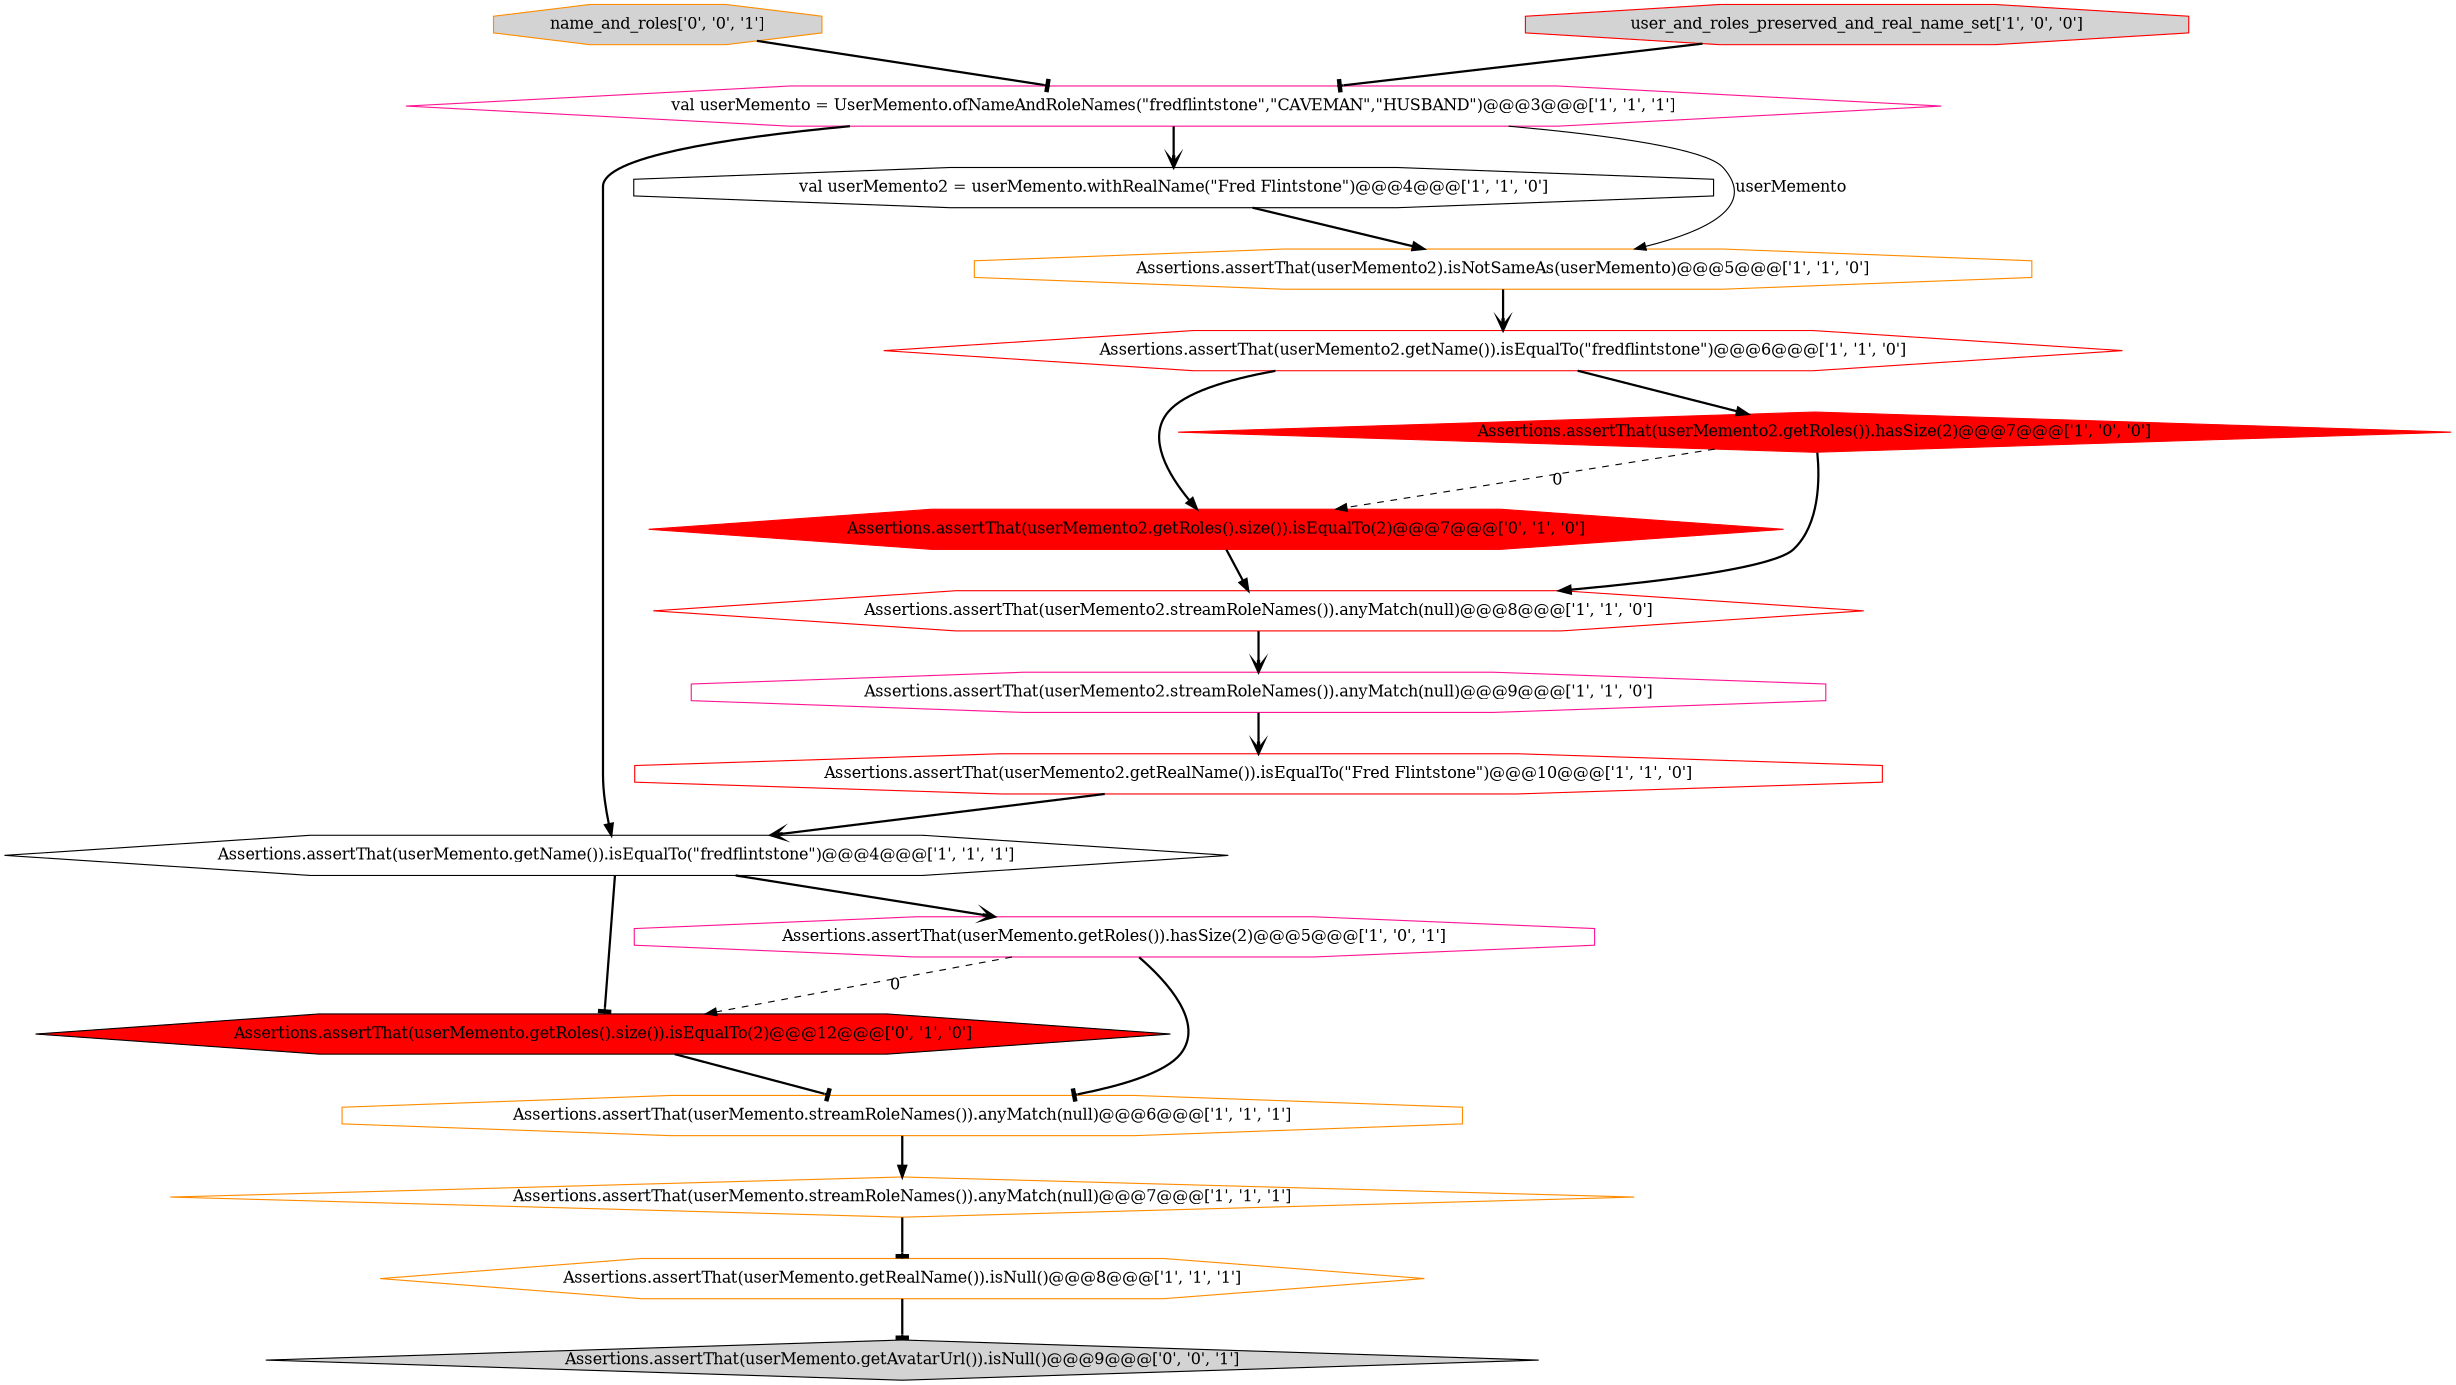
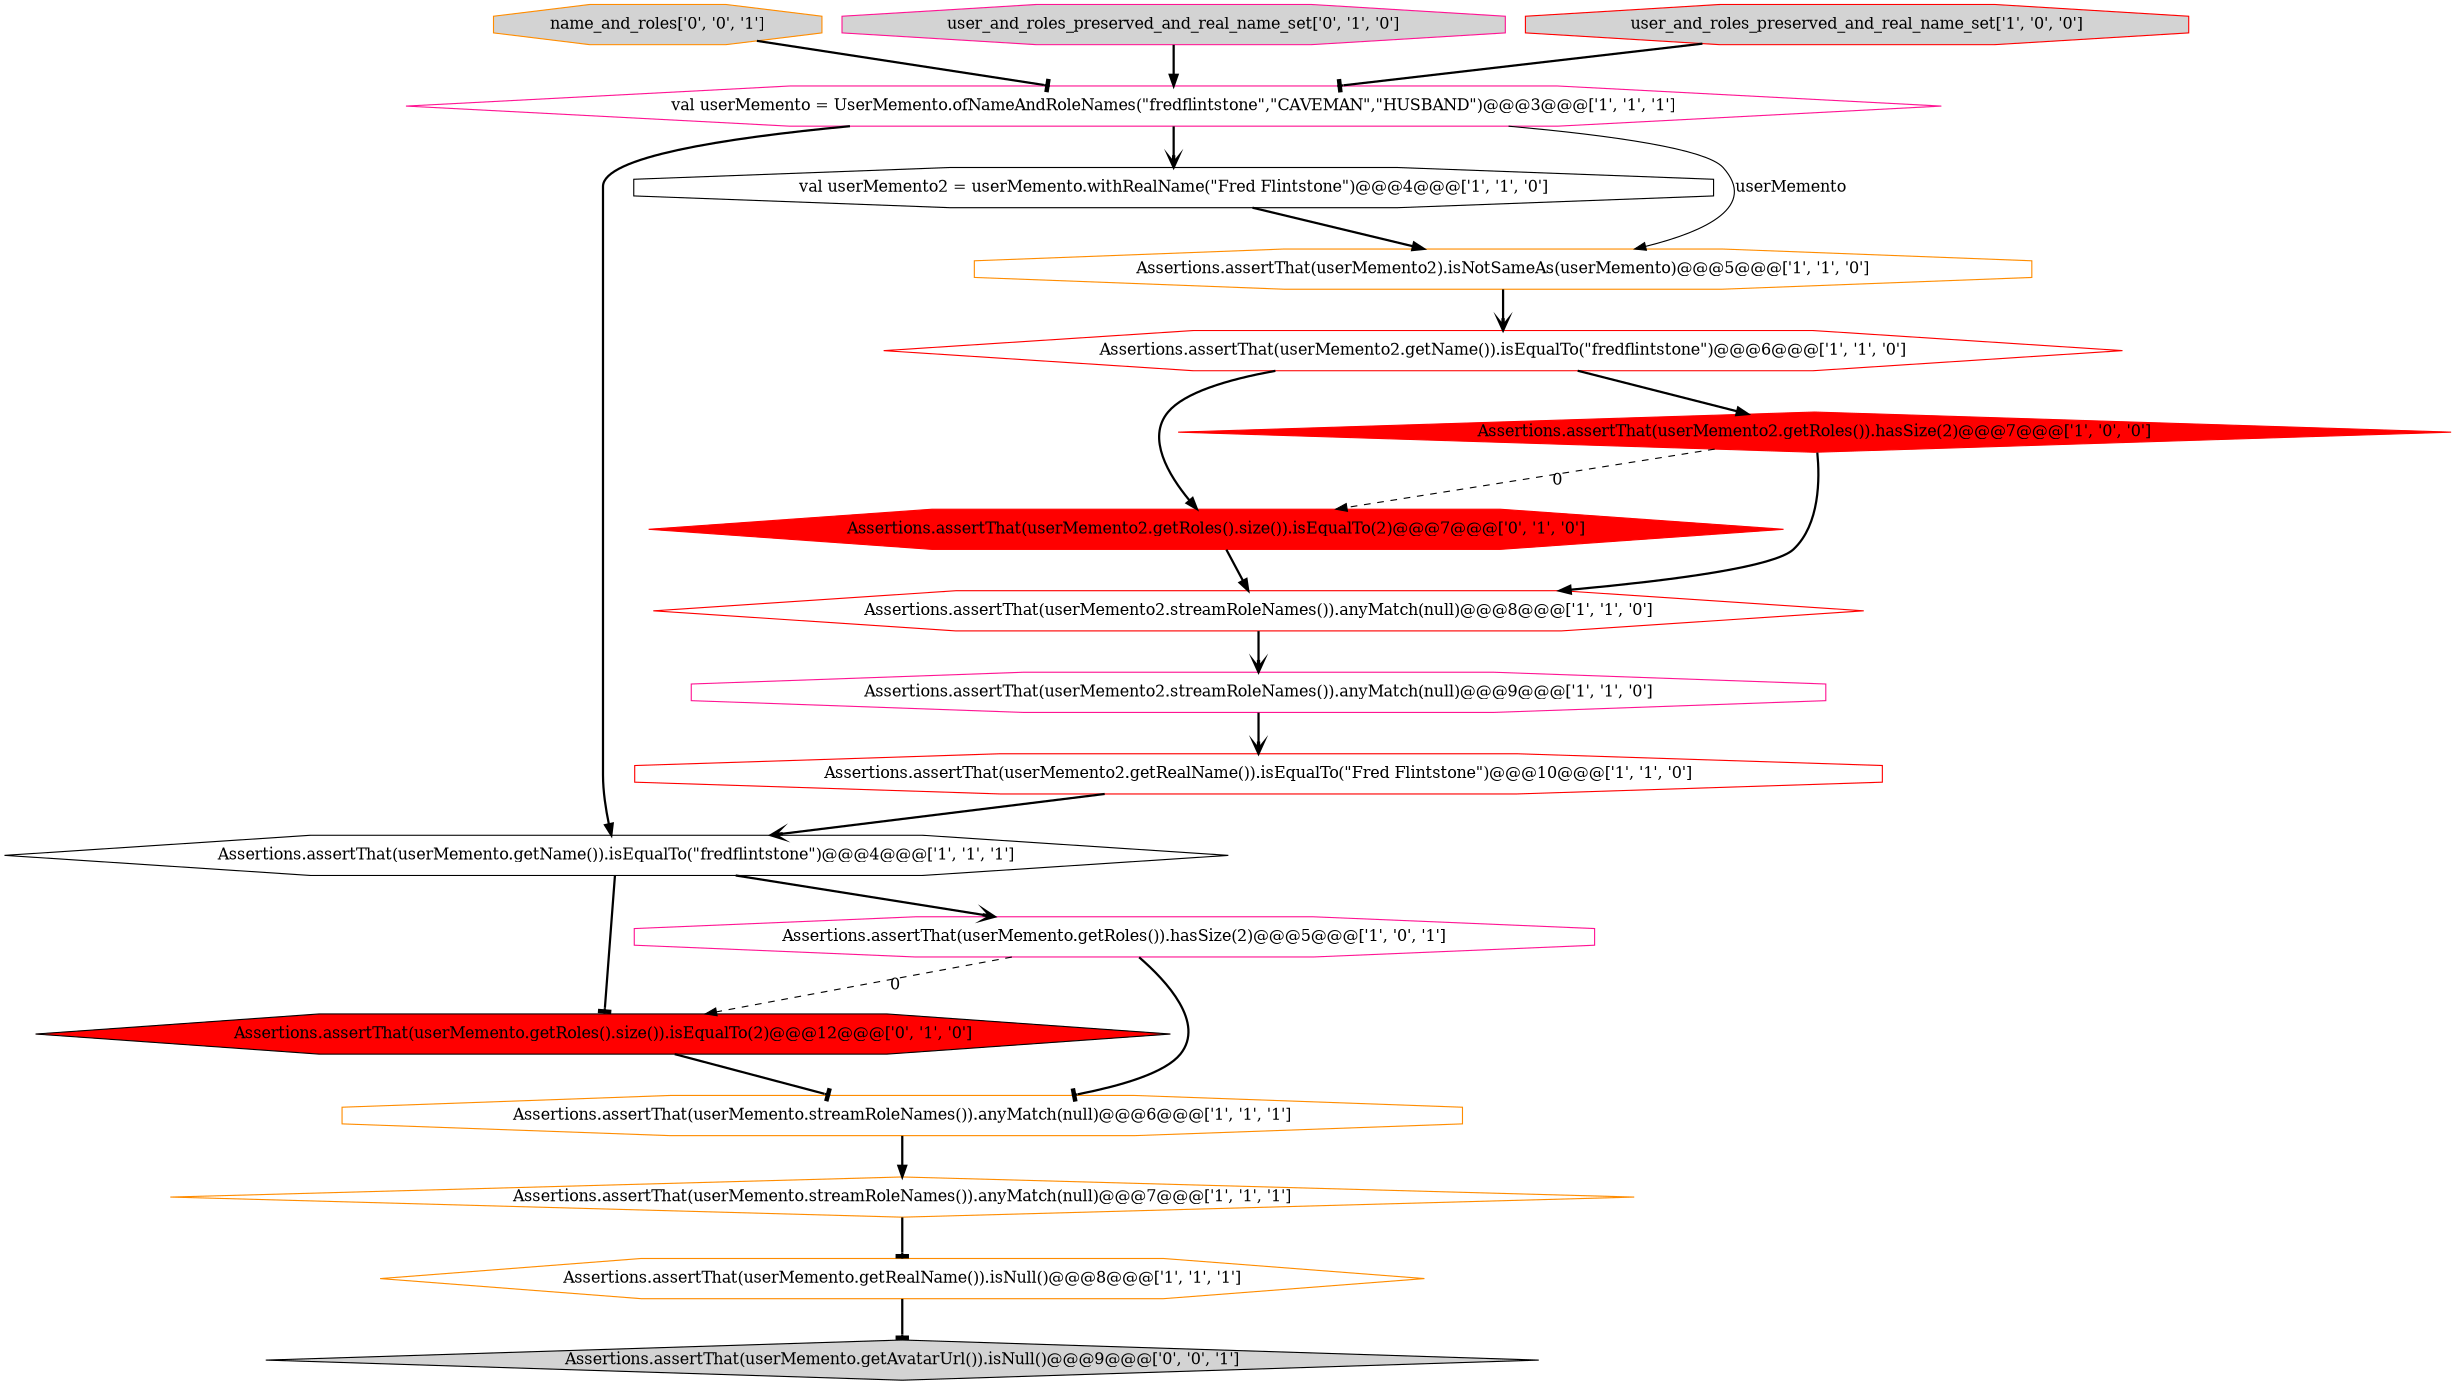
none -> (1174, 25)
